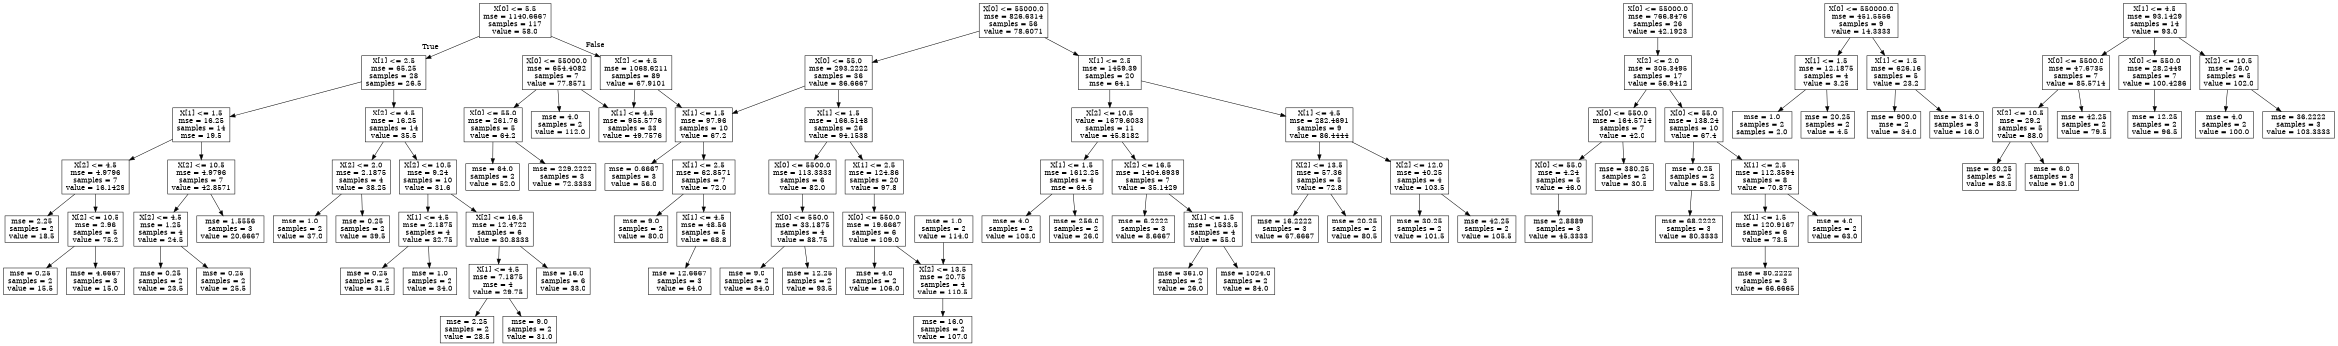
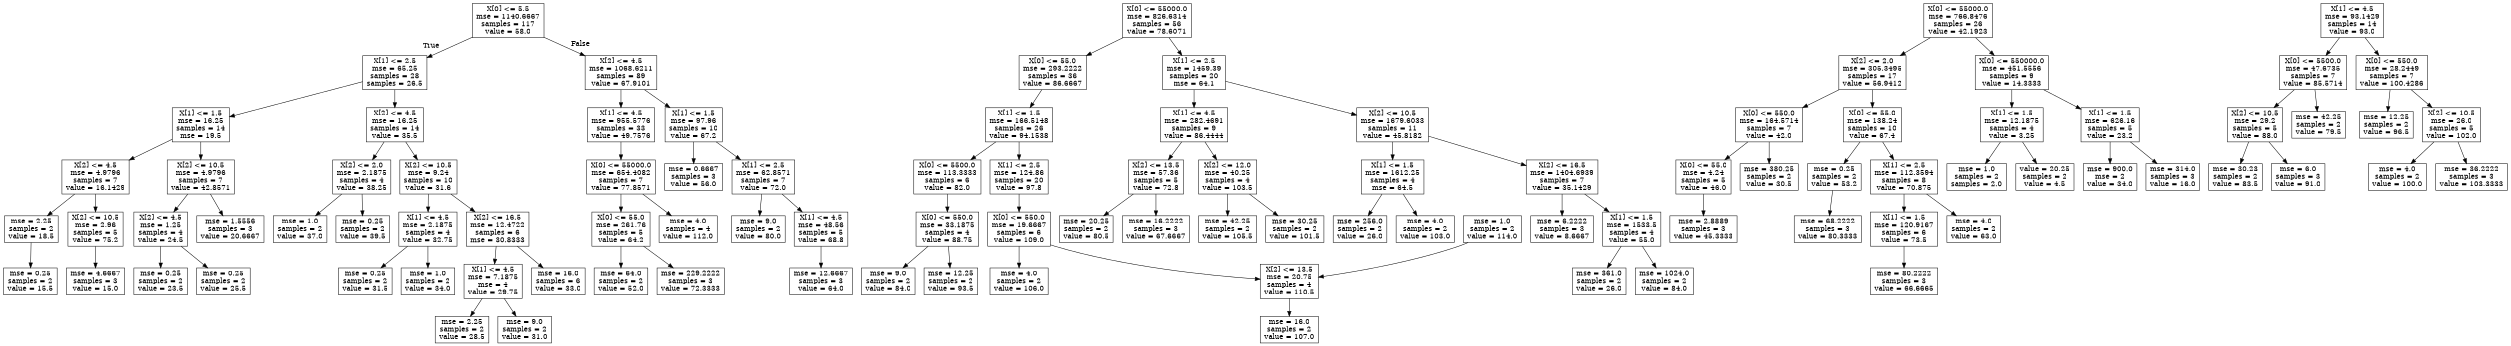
none -> (1983, 45)
(2190, 45) -> (2420, 97)
(593, 97) -> (621, 148)
(771, 99) -> none
(560, 125) -> (688, 229)
(1110, 125) -> (1393, 125)
(1828, 125) -> (2045, 177)
(1692, 177) -> (1834, 177)
(1989, 177) -> (2235, 177)
(500, 229) -> (498, 229)
(63, 256) -> (31, 253)
